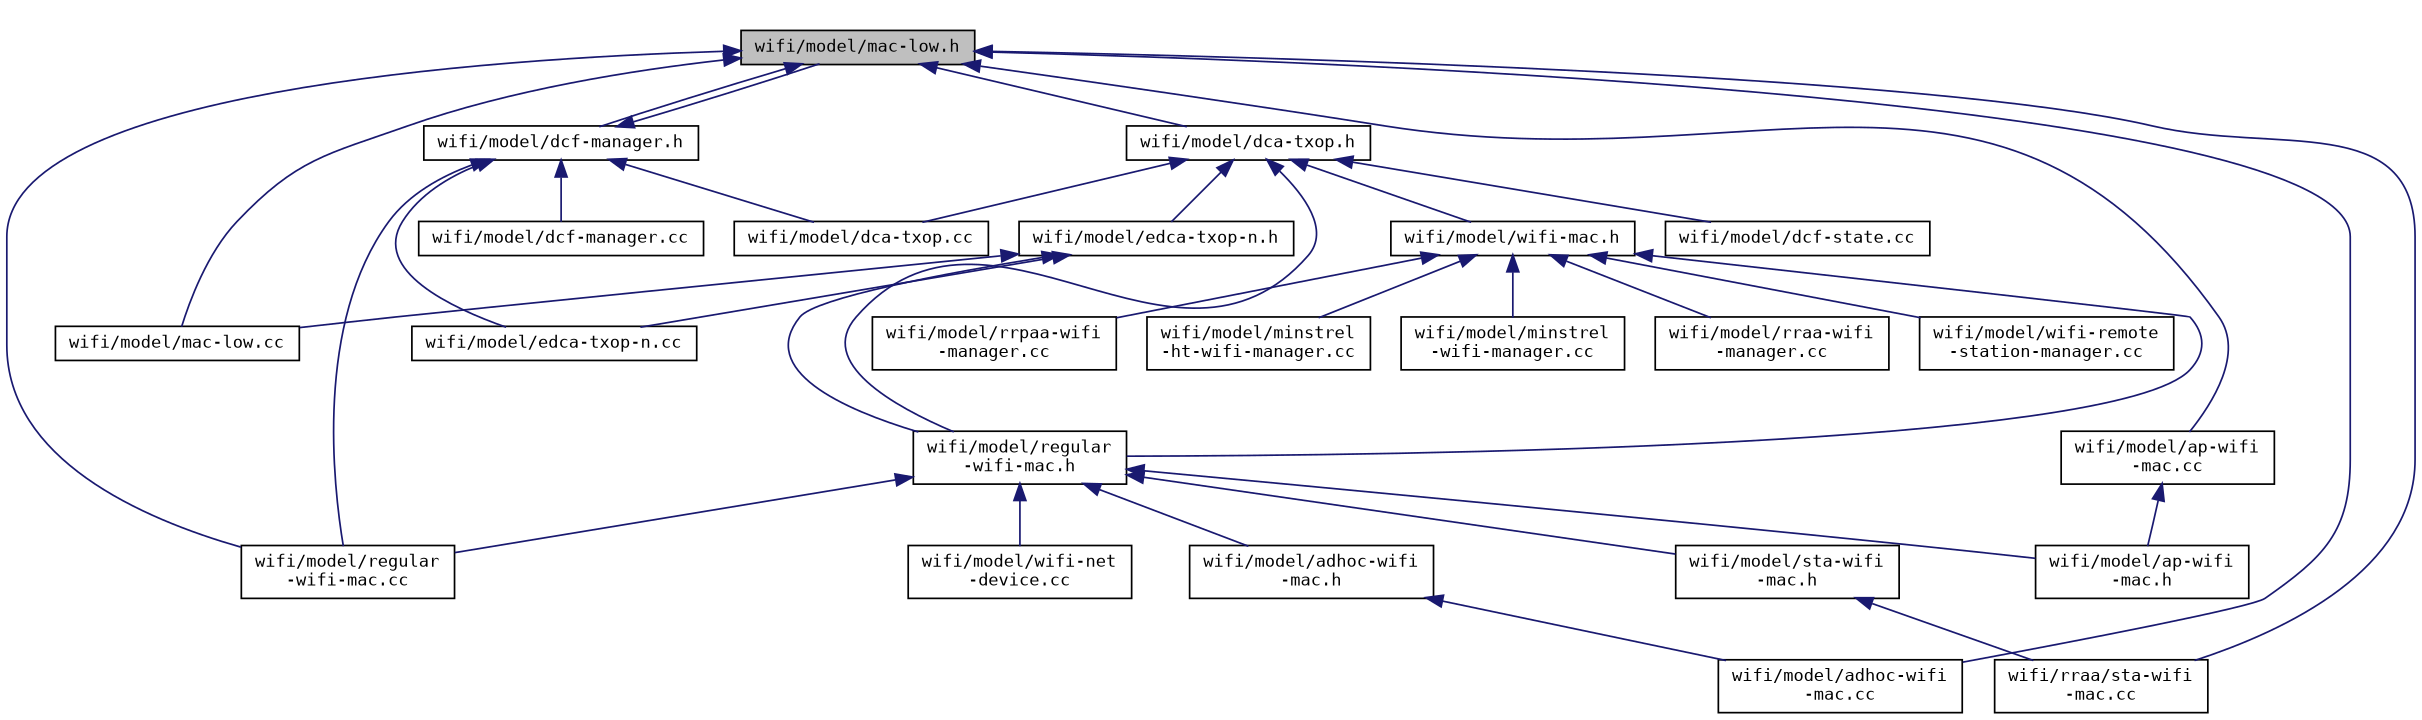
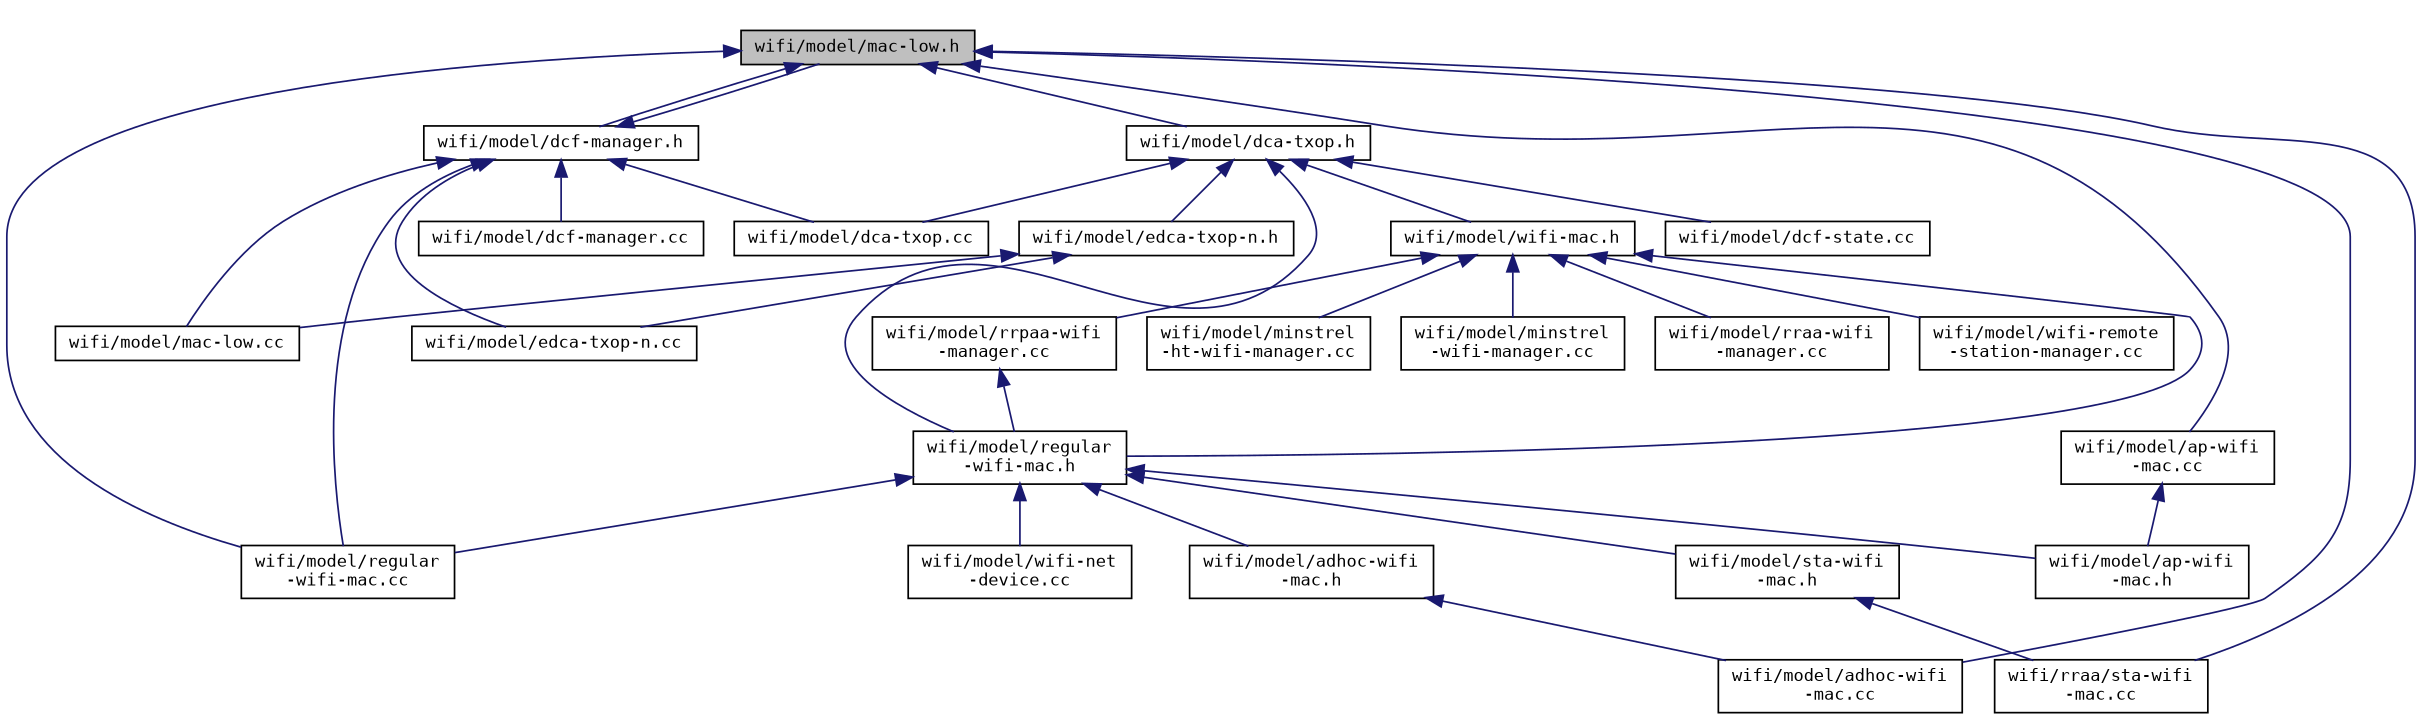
(410, 125) -> (293, 216)
(805, 314) -> (1009, 409)
